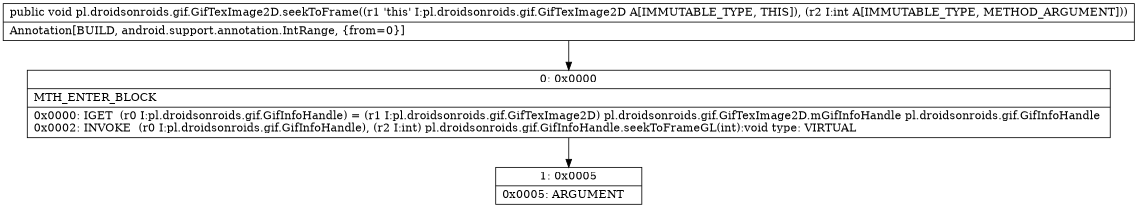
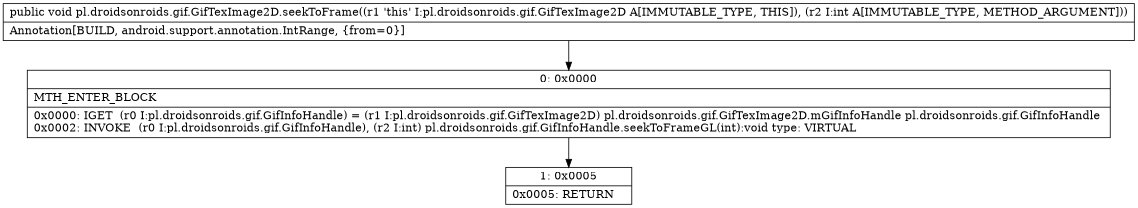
(569, 195) -> (569, 195)
